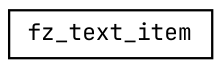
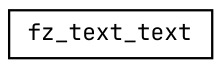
(111, 34) -> (111, 34)
